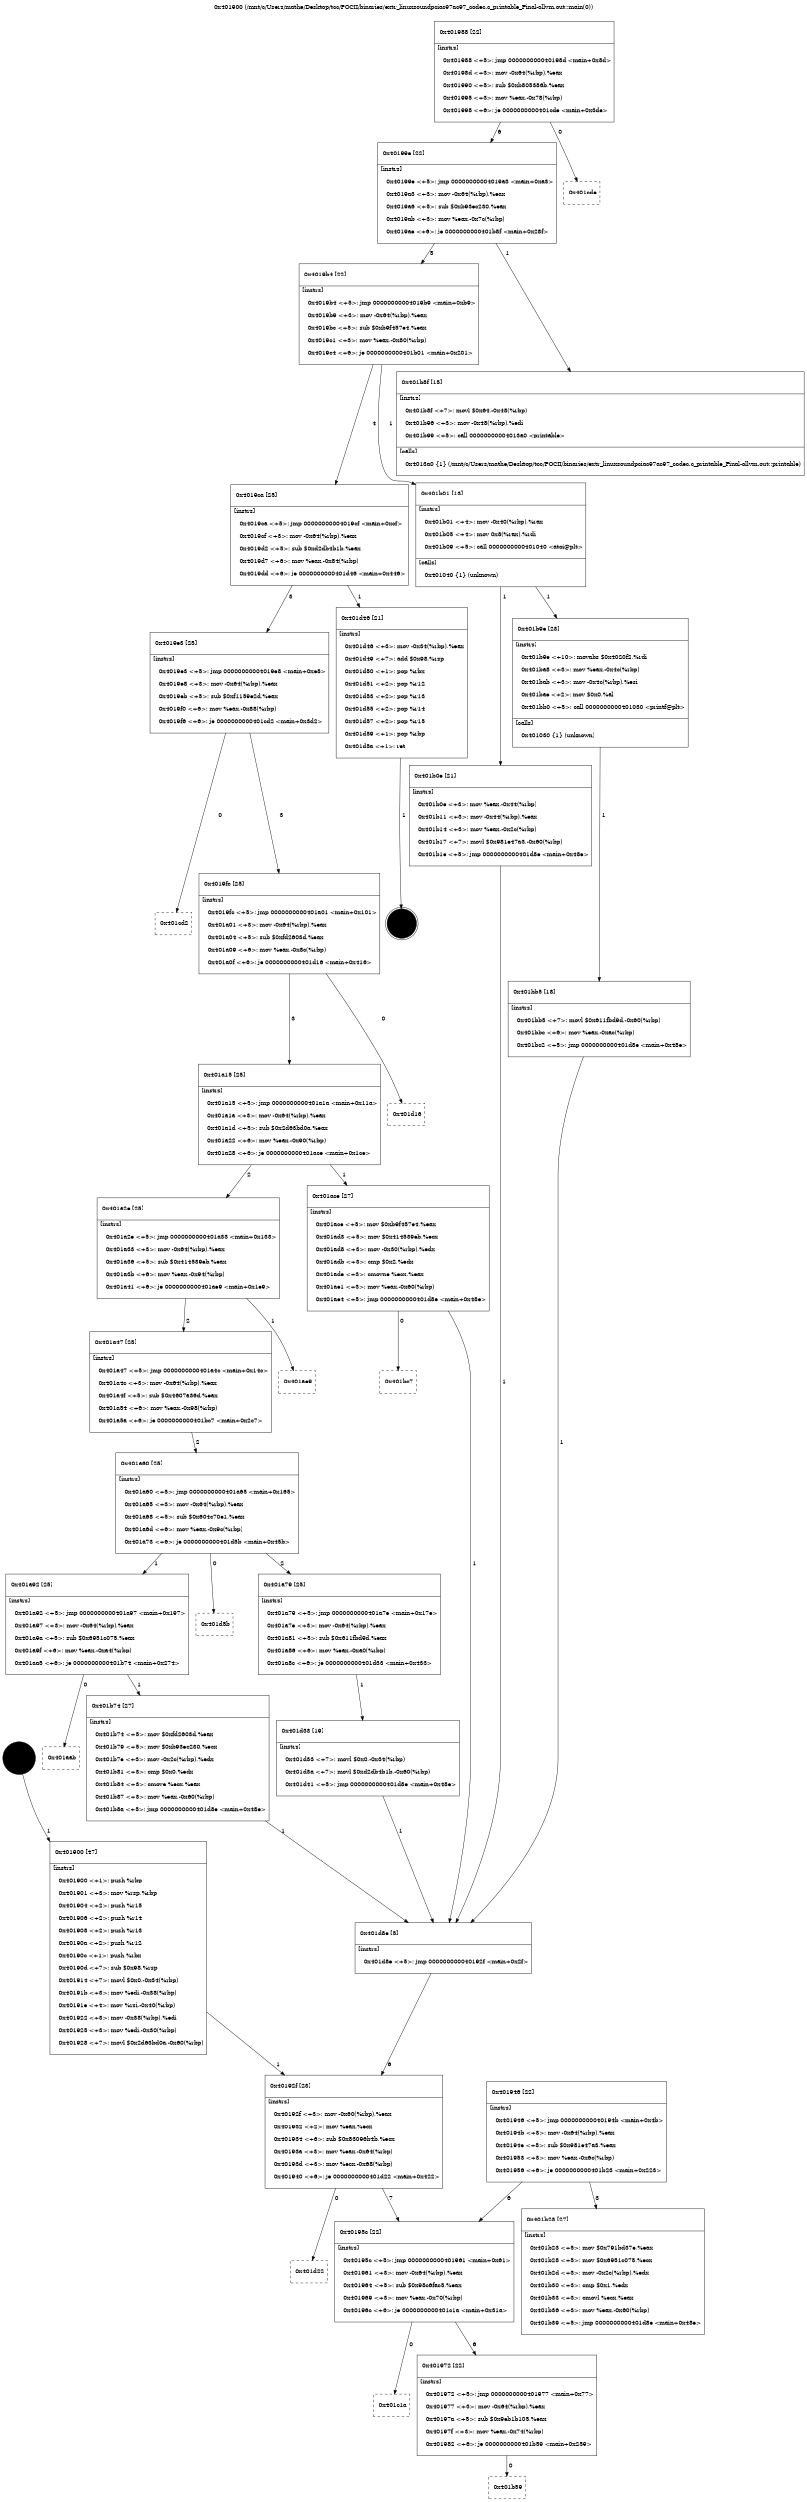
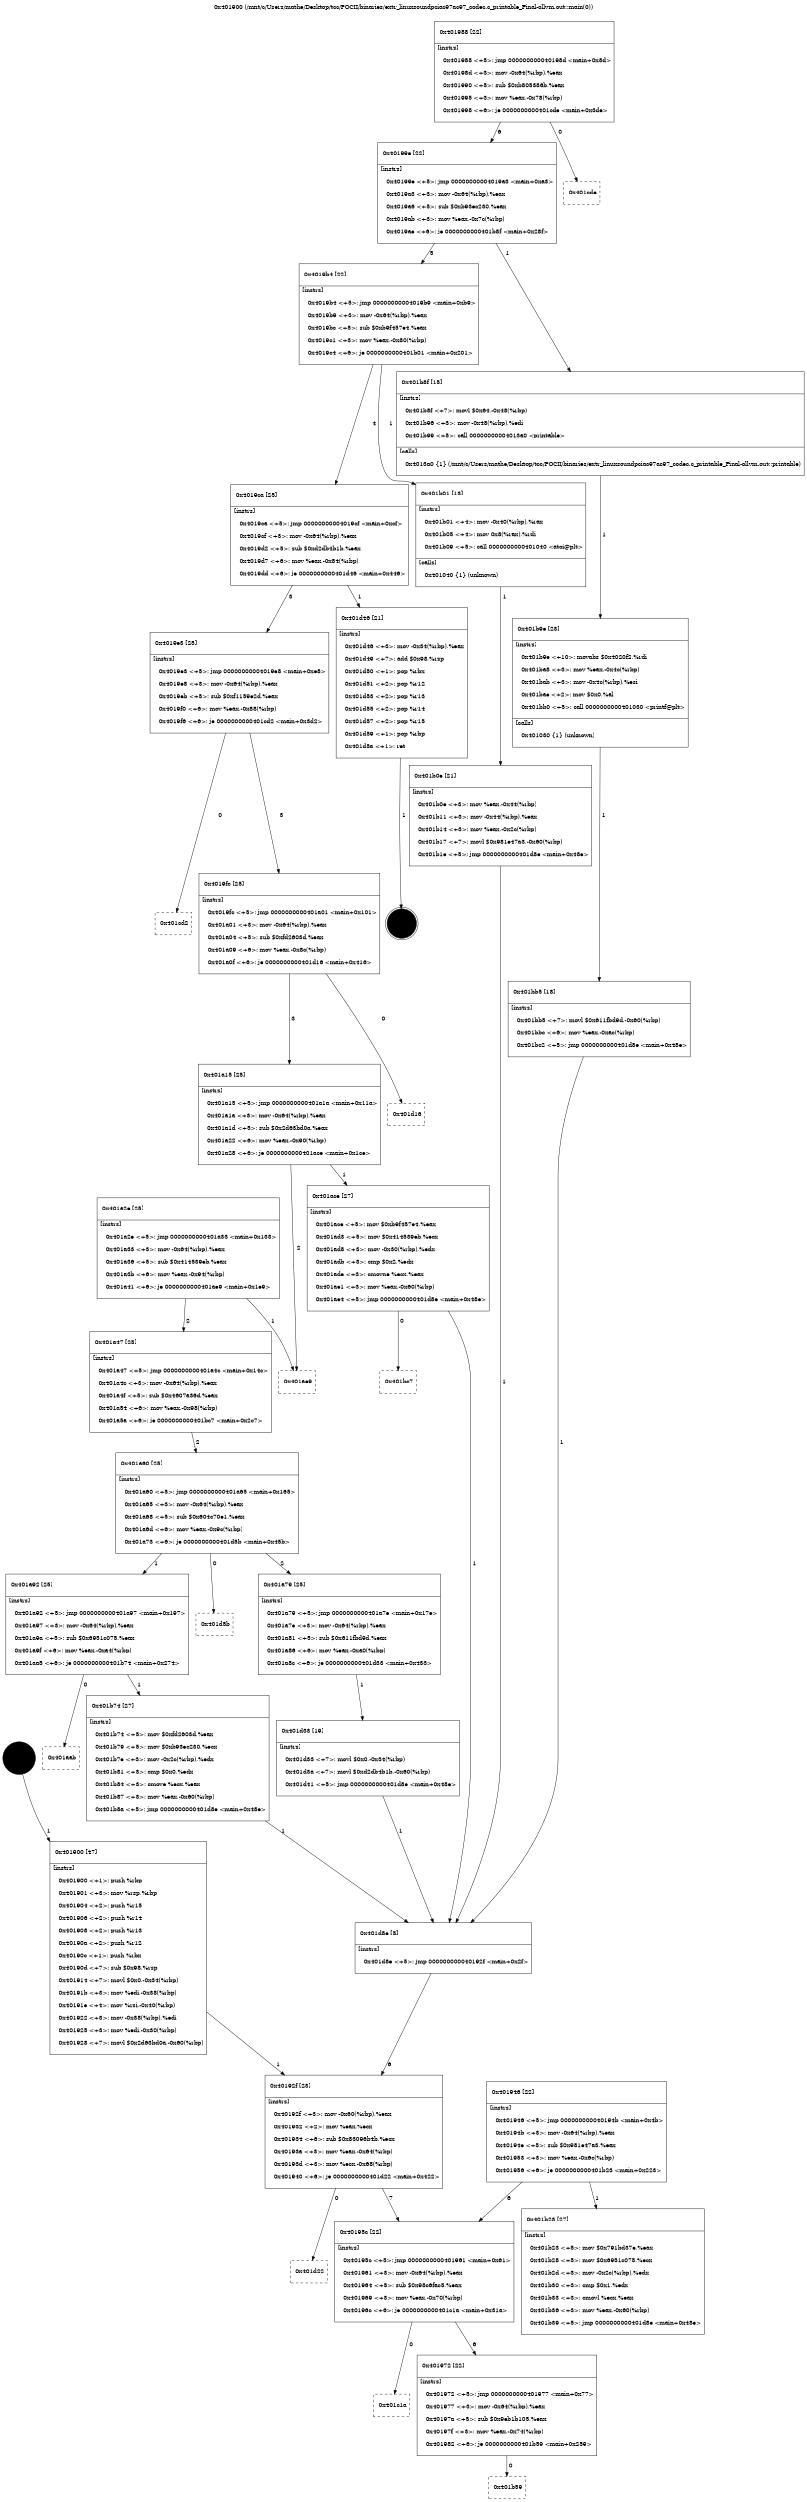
(545, 601) -> (600, 545)
(240, 1180) -> (294, 1266)
(596, 2199) -> (596, 2199)
